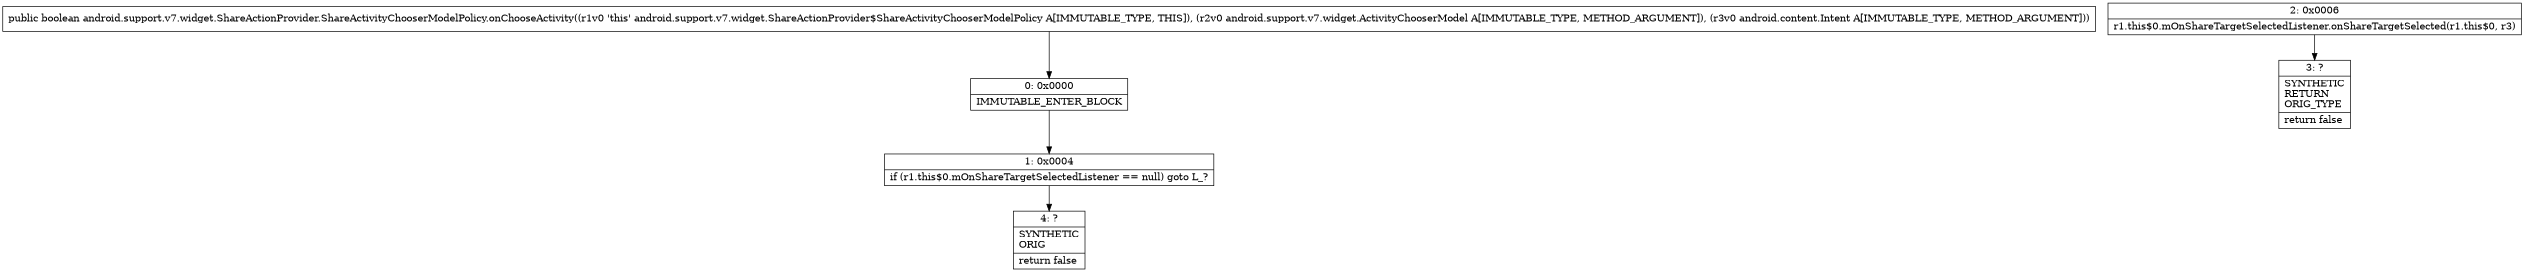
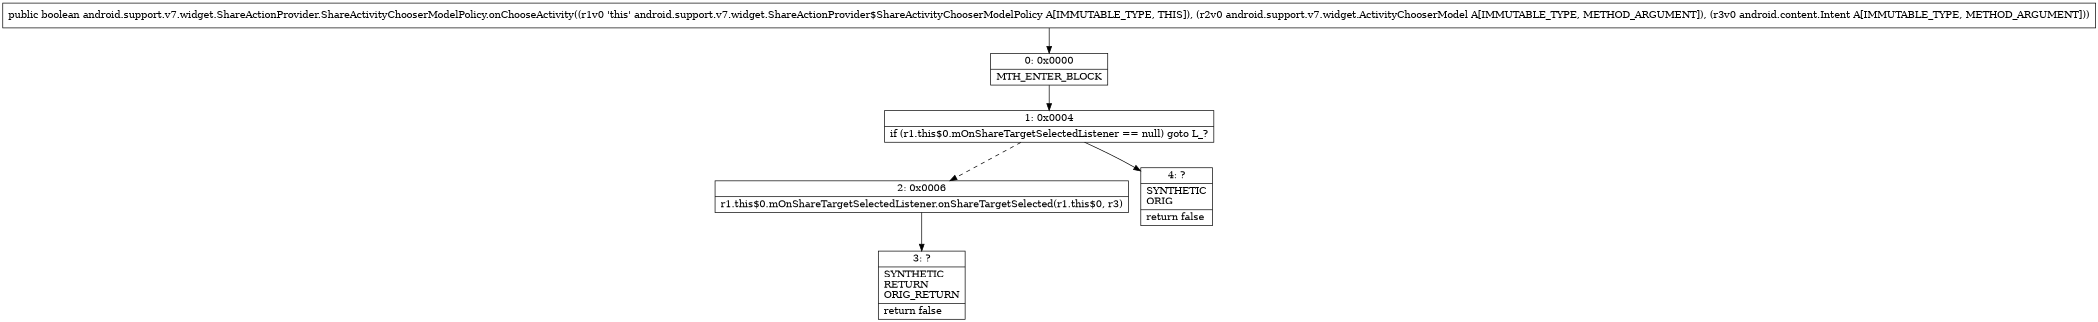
(1049, 102) -> (1049, 77)
(2313, 104) -> (922, 295)
none -> (988, 160)
